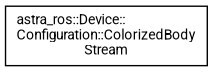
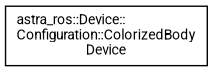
(106, 36) -> (106, 36)
